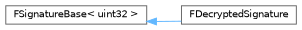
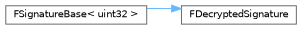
(169, 21) -> (159, 8)
